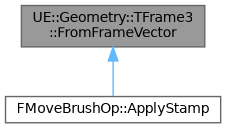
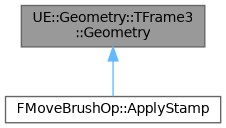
(113, 26) -> (113, 26)
